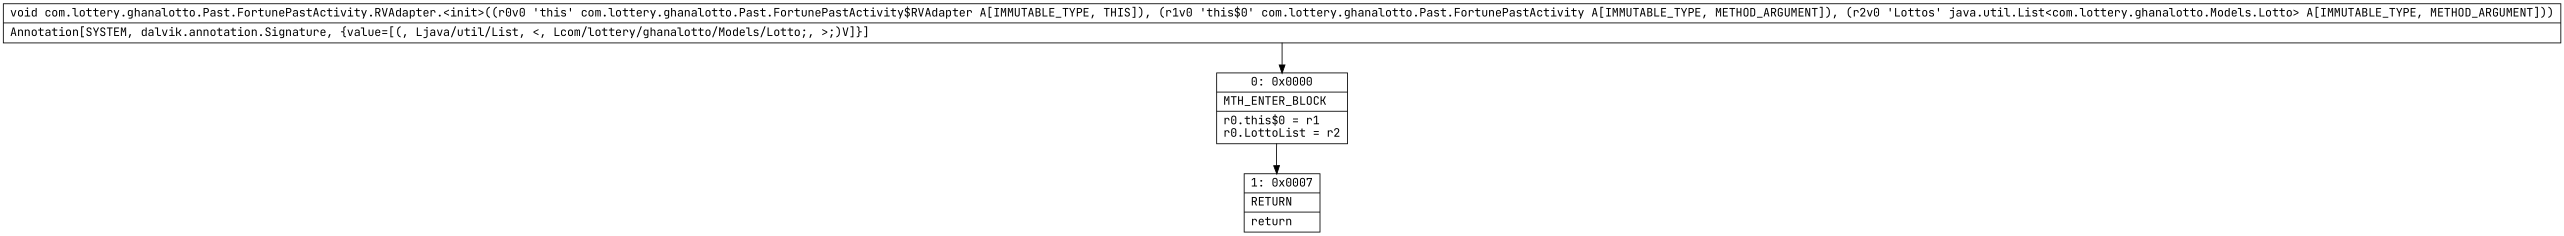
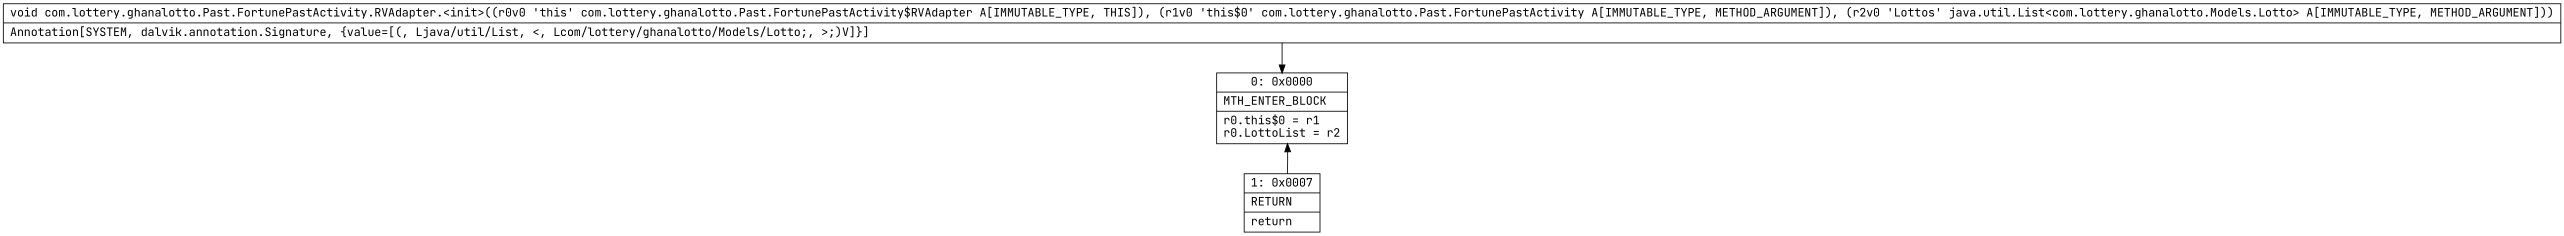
(1276, 155) -> (1288, 163)
